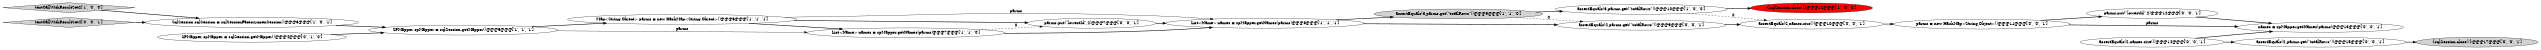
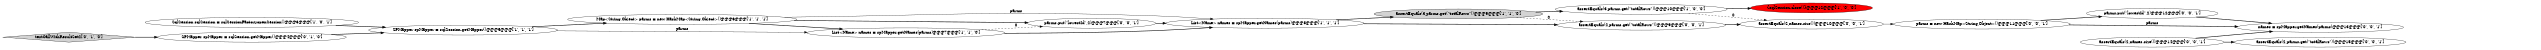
(69, 8) -> none
(69, 22) -> none
(1887, 24) -> (1887, 24)
none -> (69, 37)
(2477, 42) -> none
